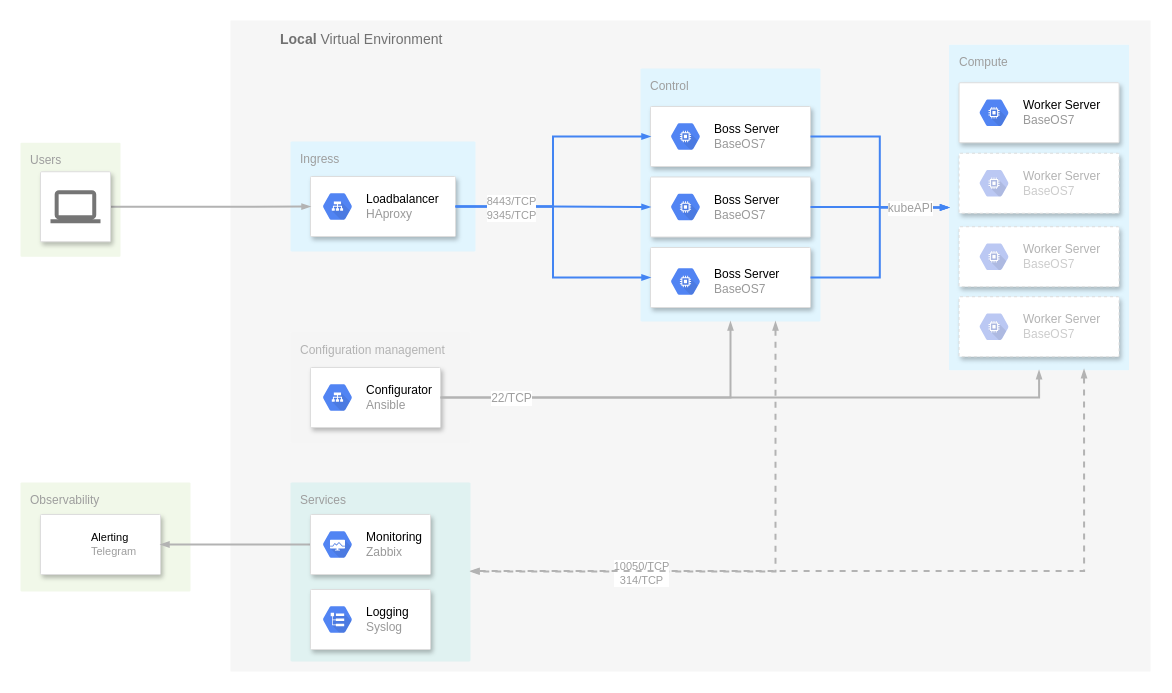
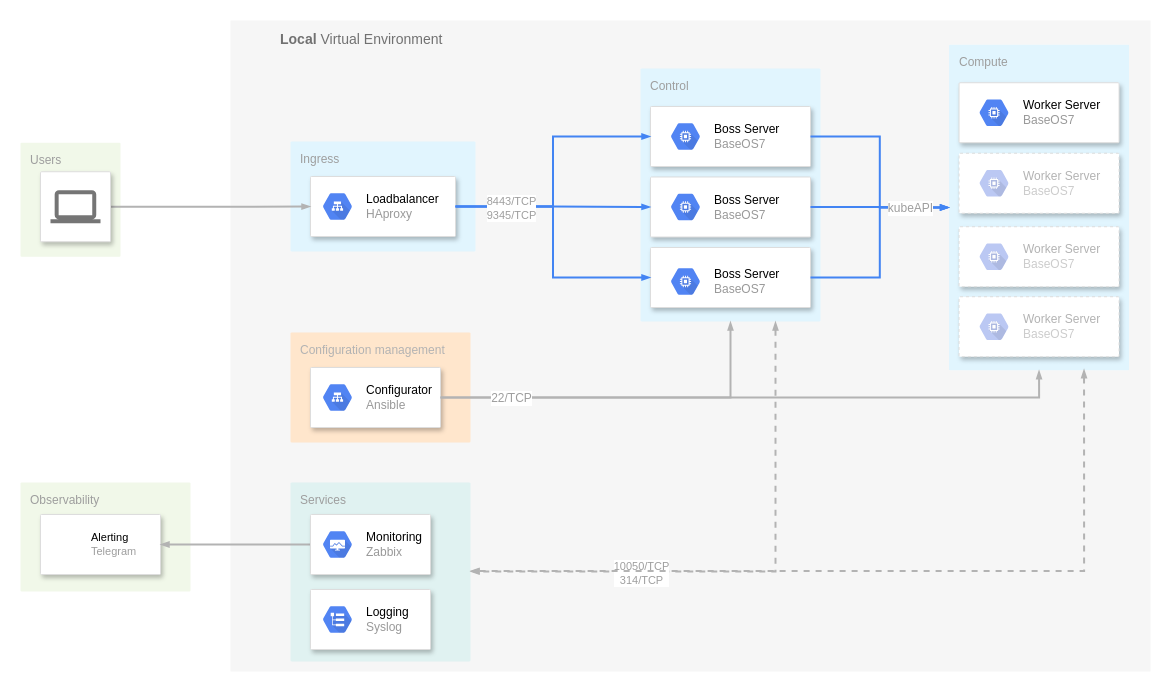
(376, 351) -> (376, 351)
